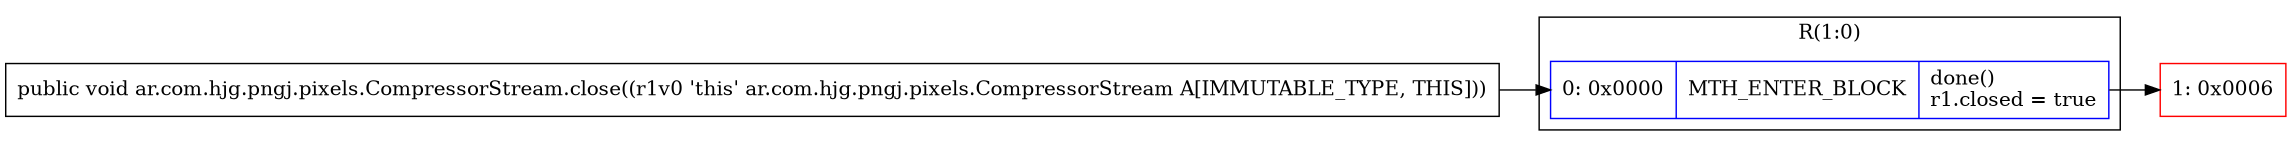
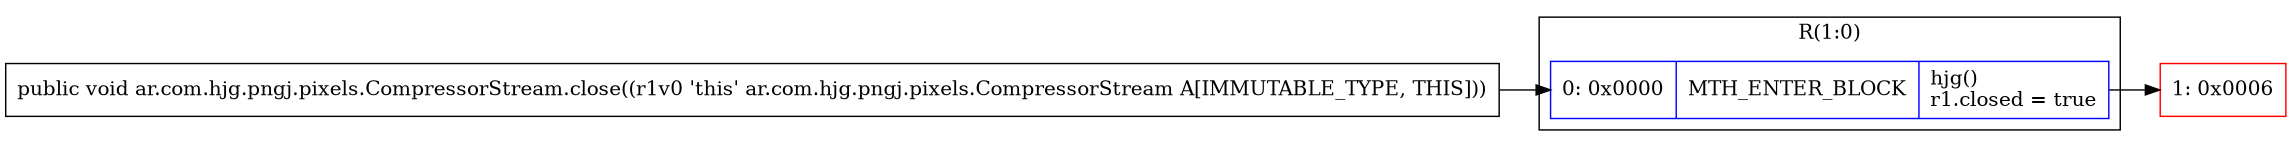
(1963, 79) -> (1955, 79)
